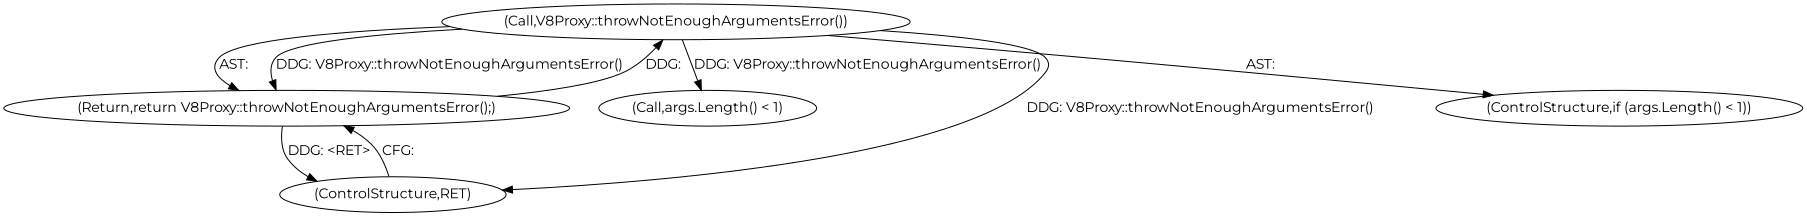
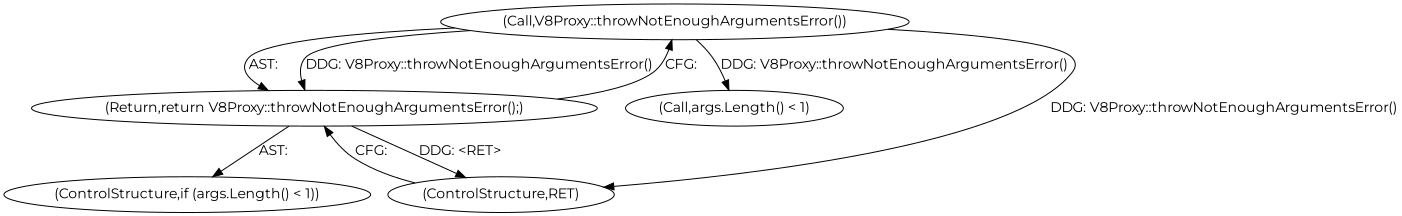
(1155, 64) -> (255, 149)
(665, 65) -> (683, 65)
